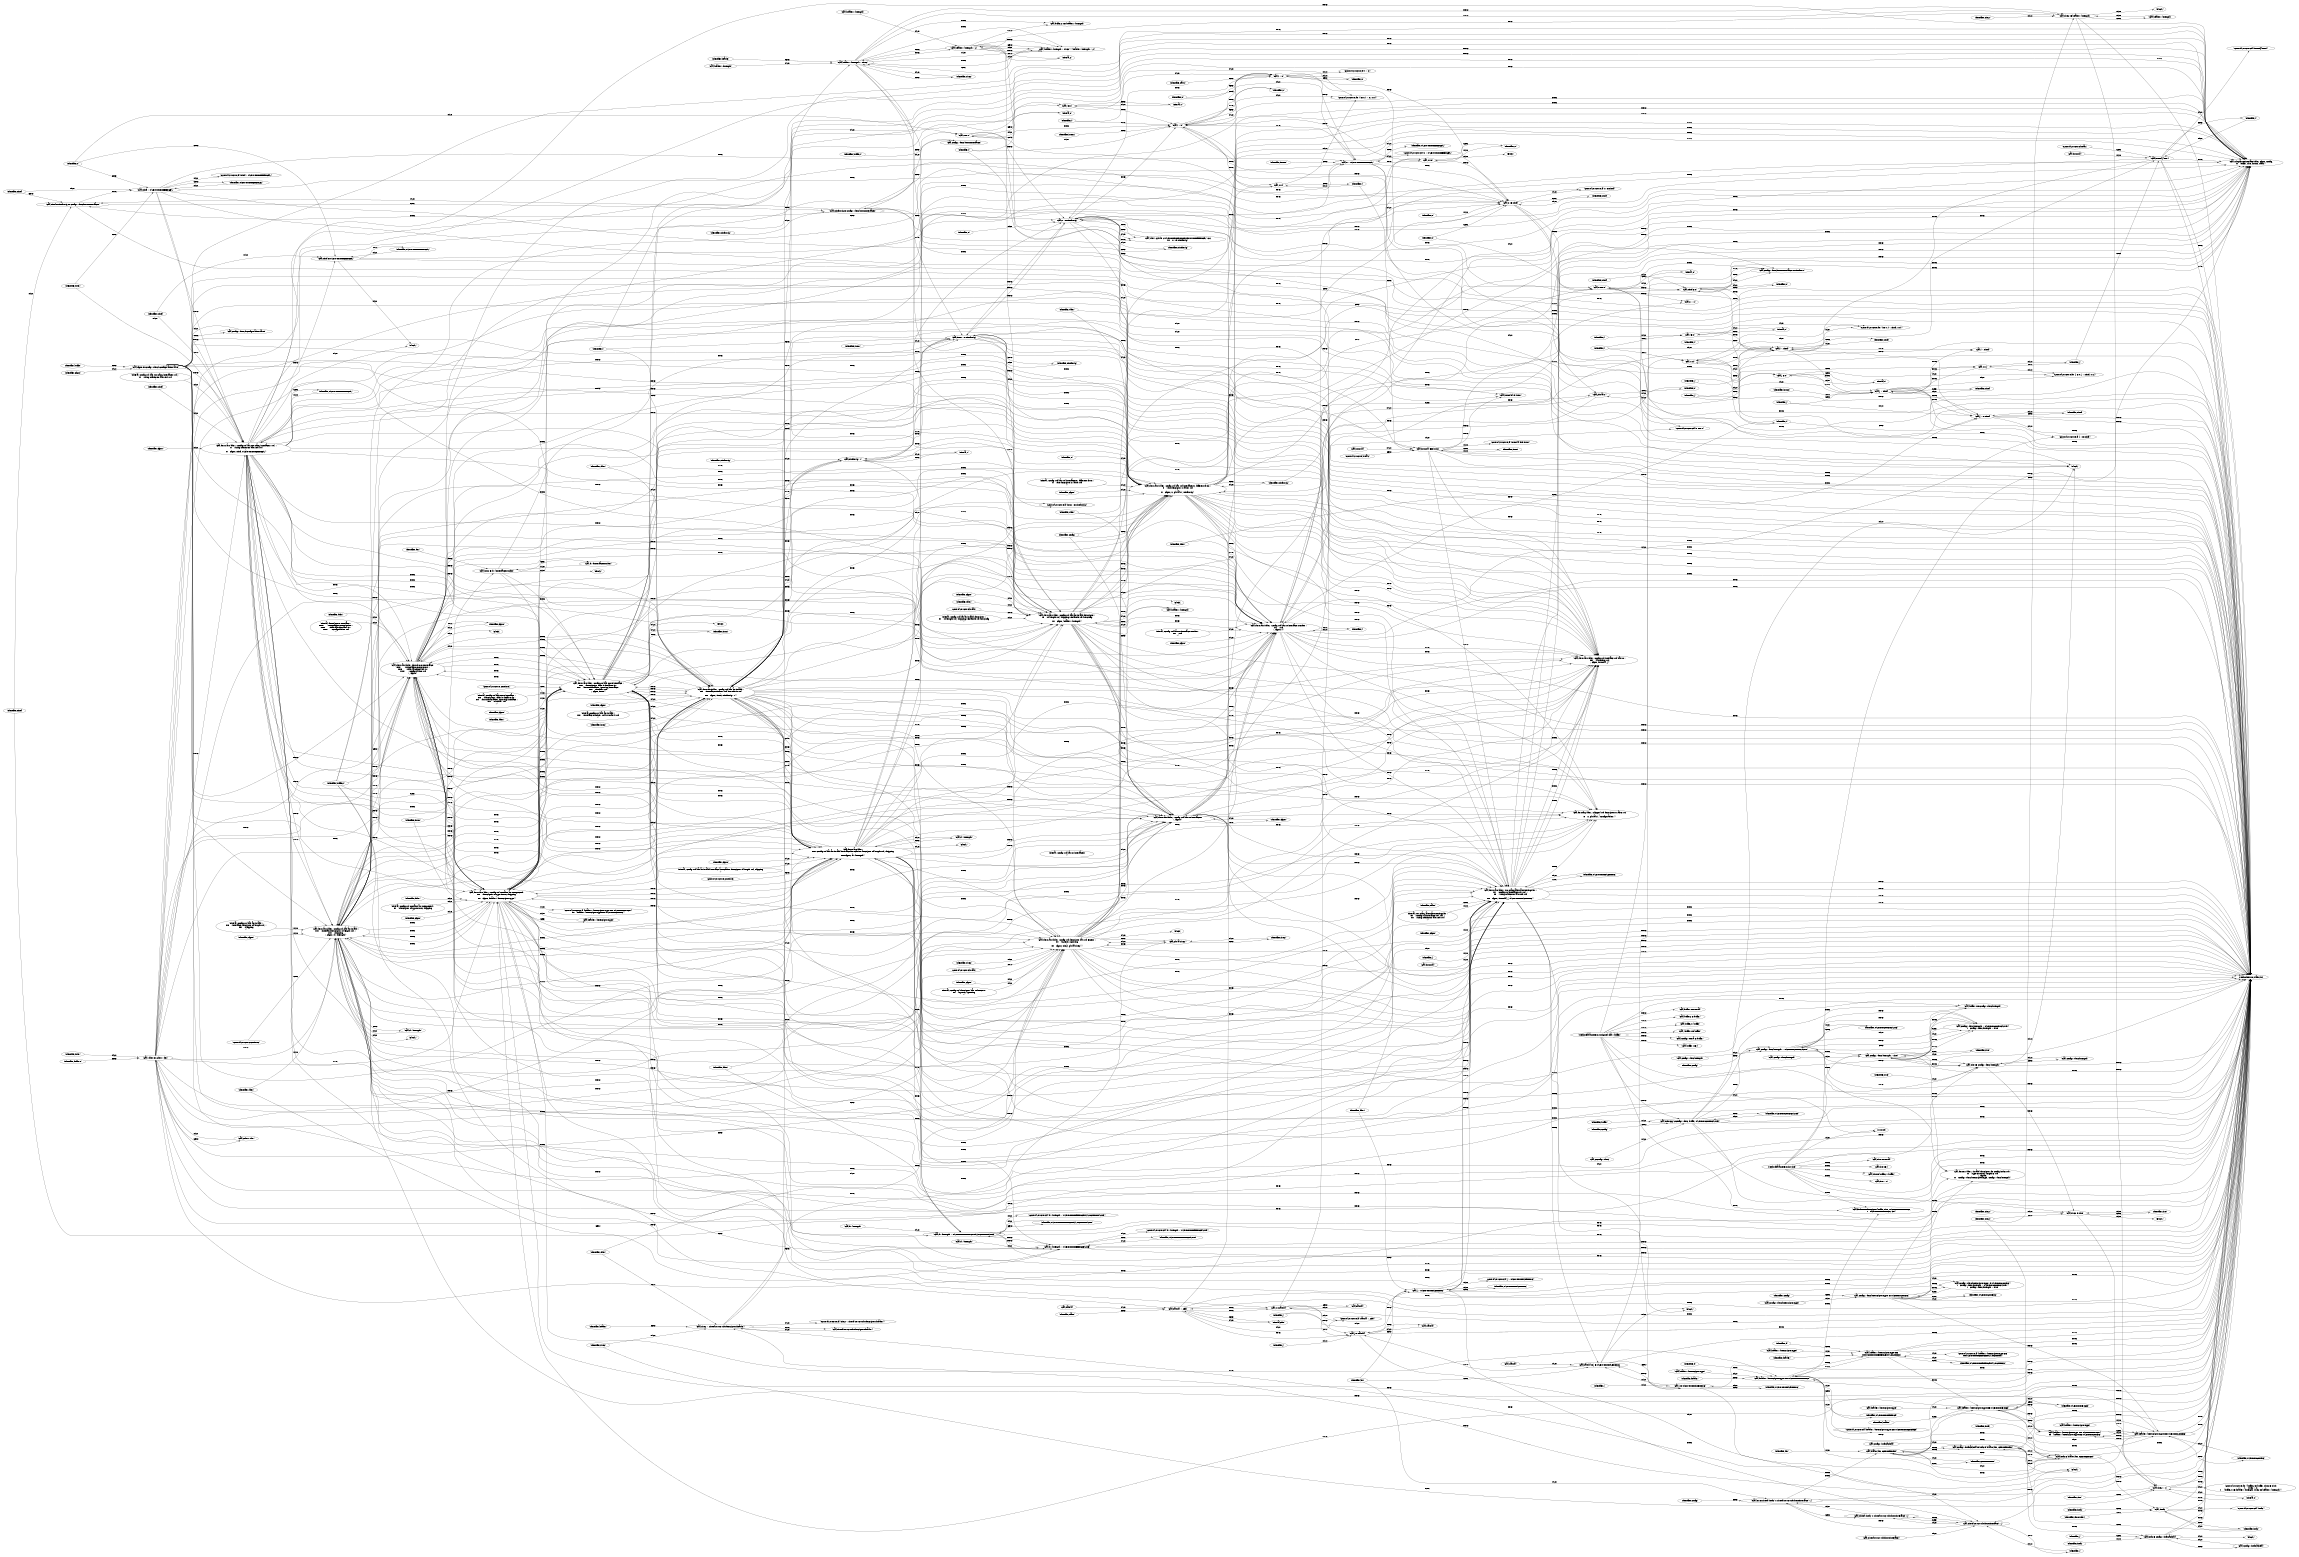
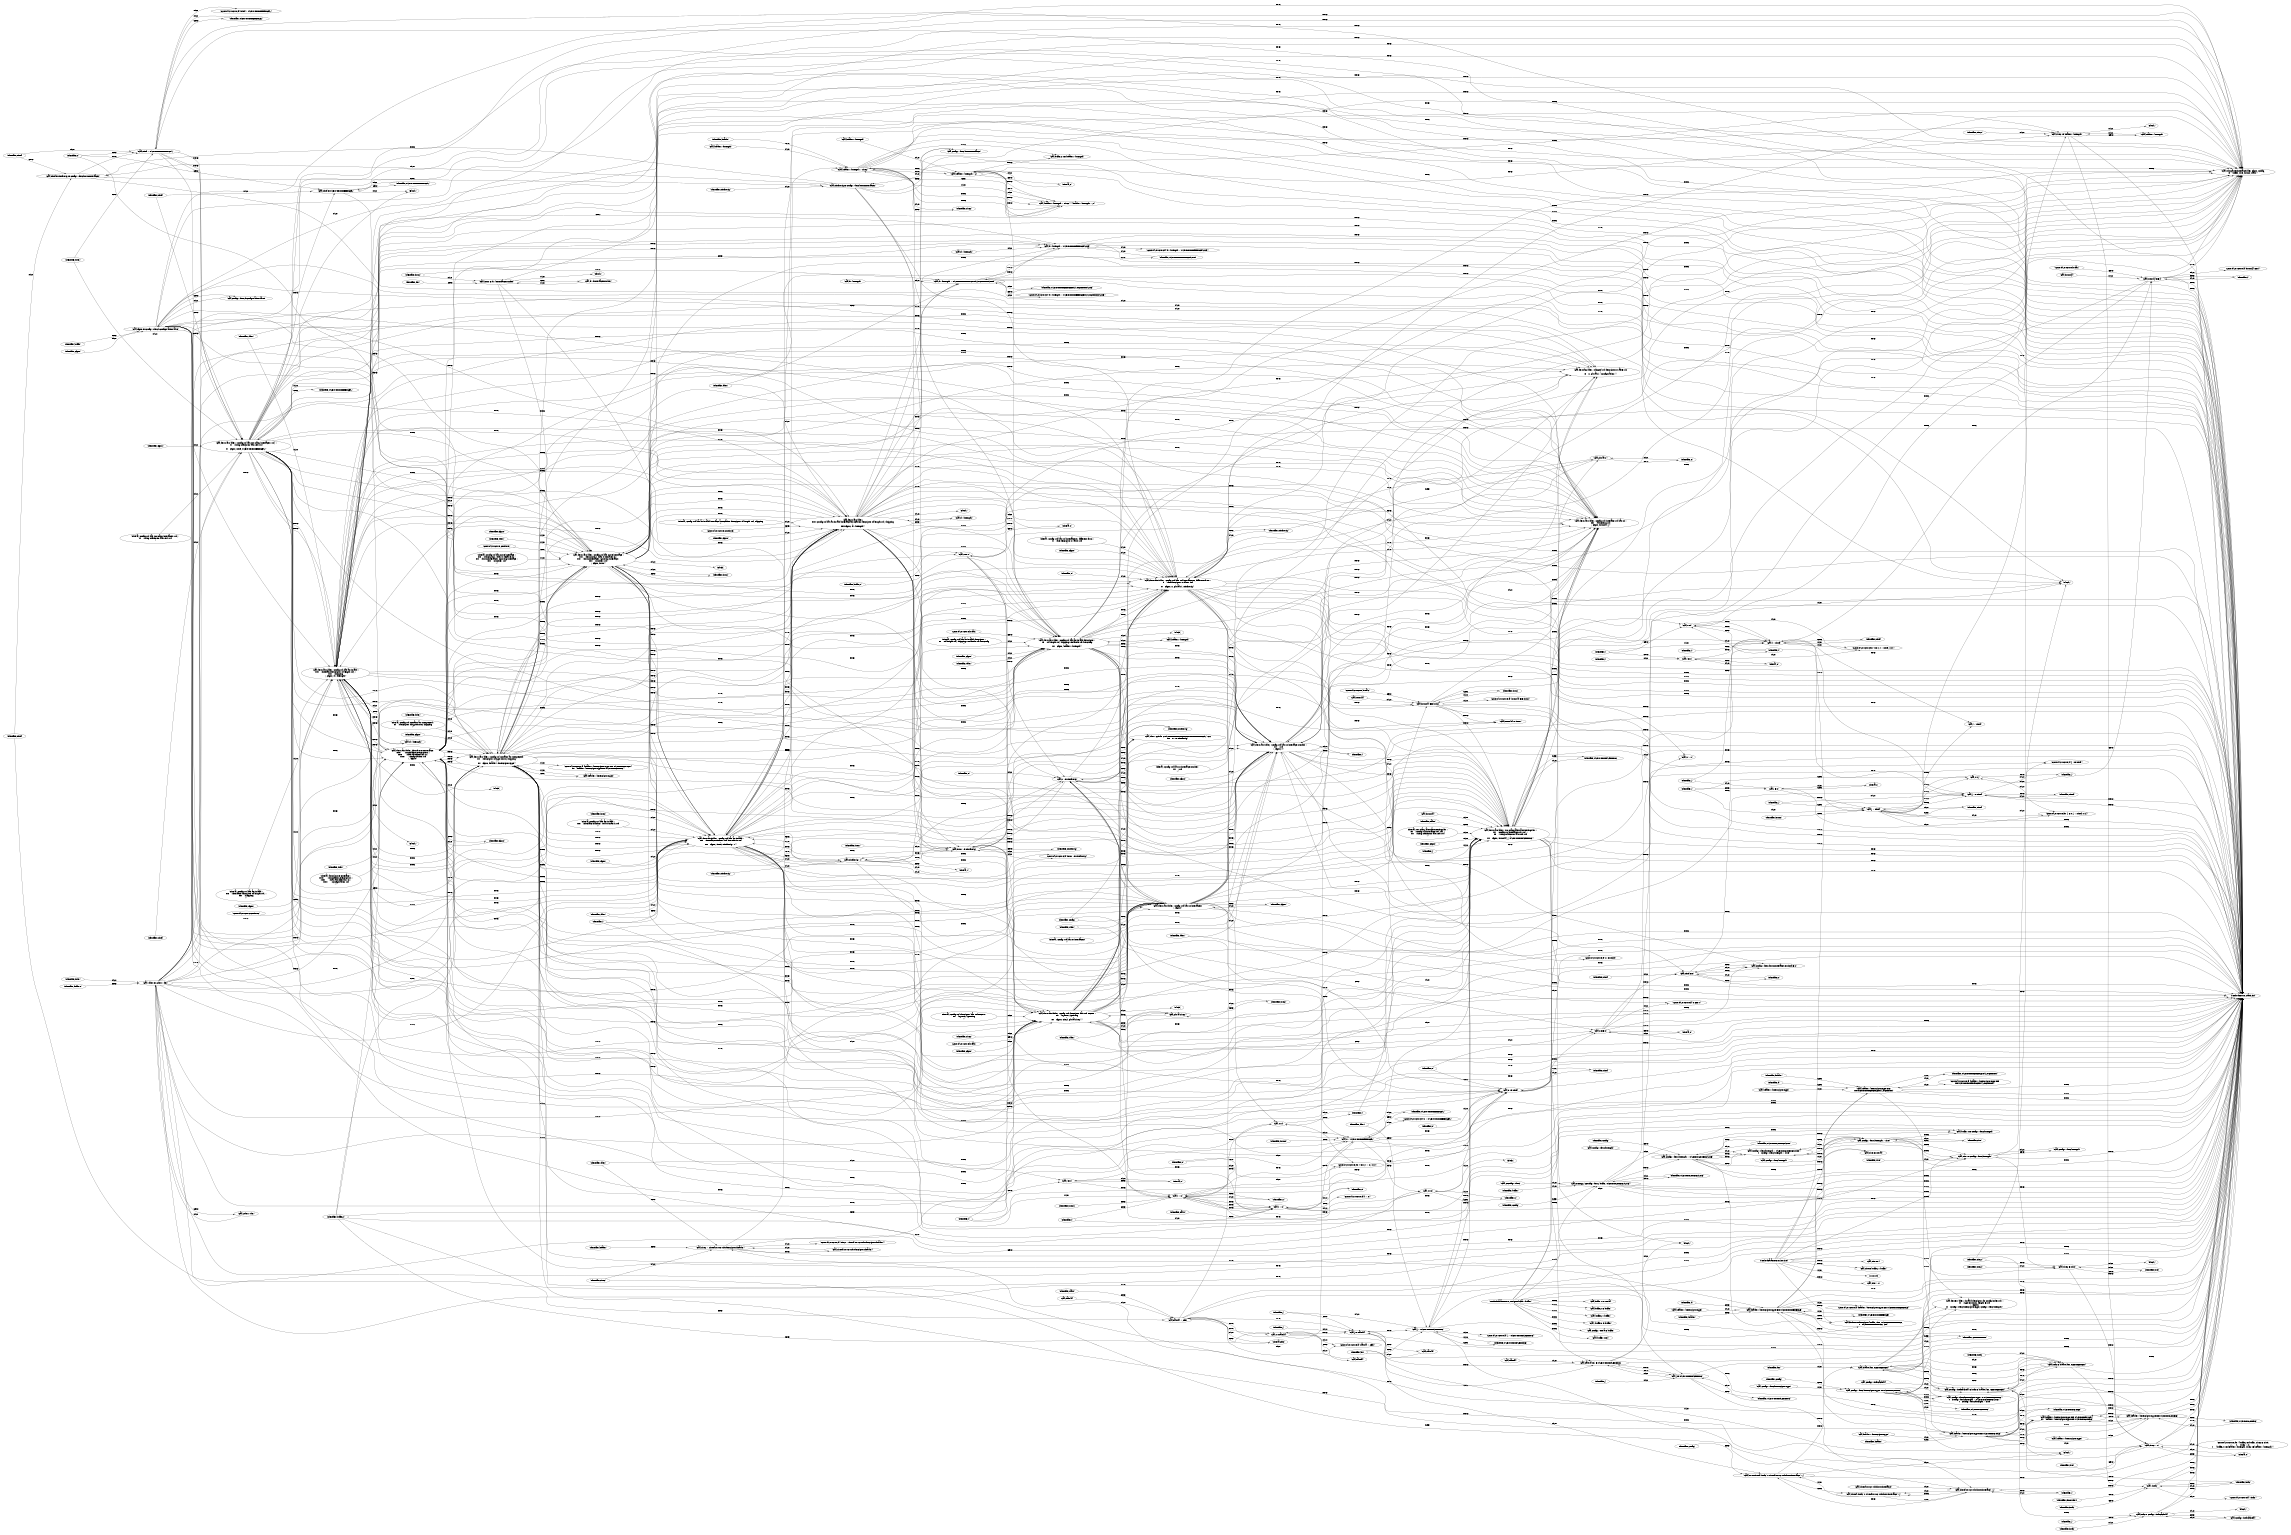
(1833, 1053) -> (1783, 1175)
(1735, 1096) -> none
